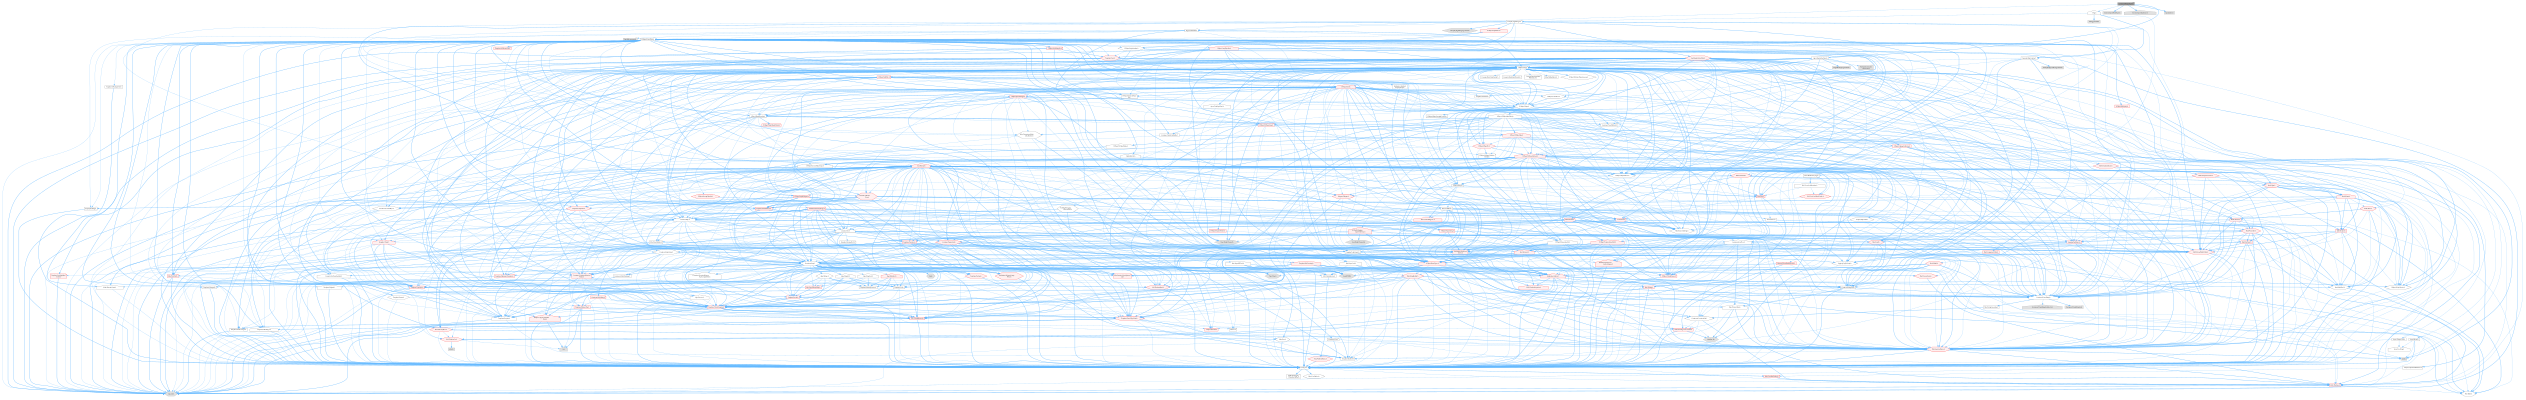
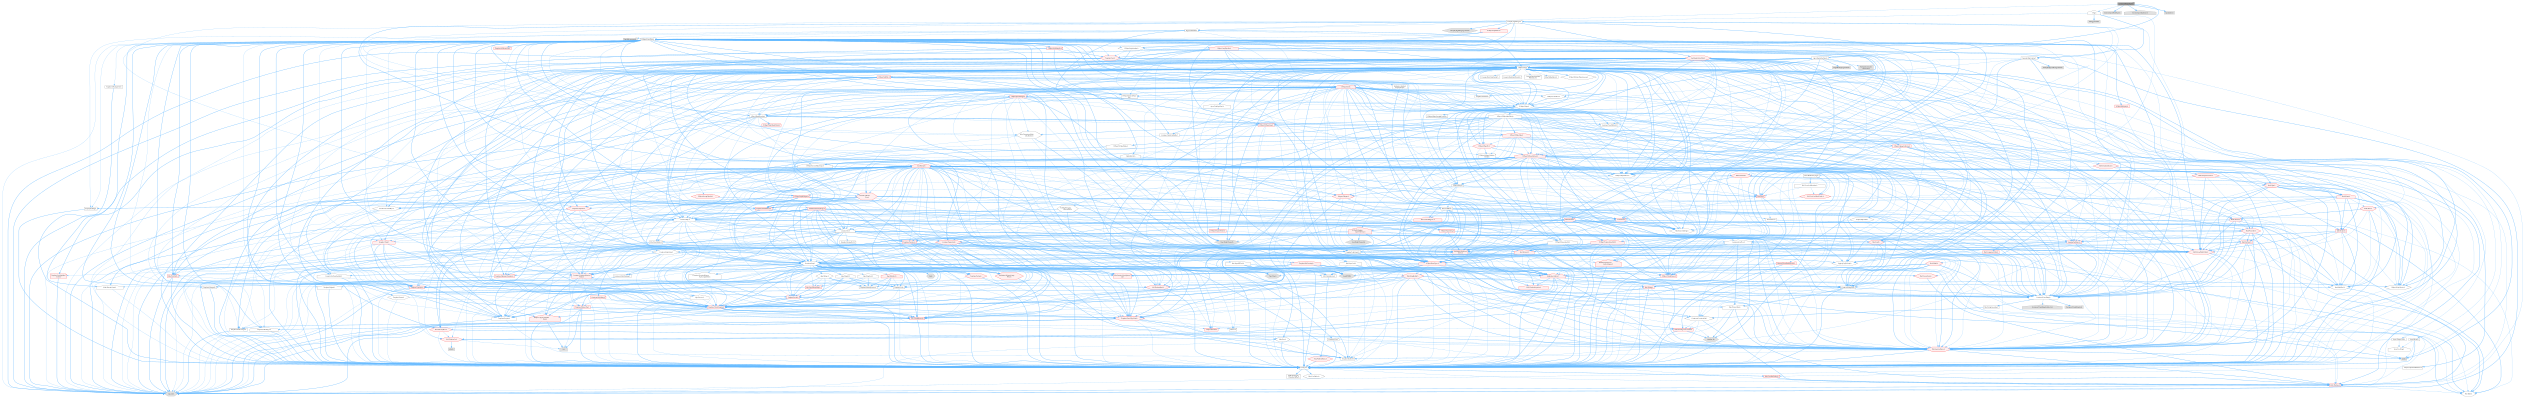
(577, 188) -> (573, 183)
